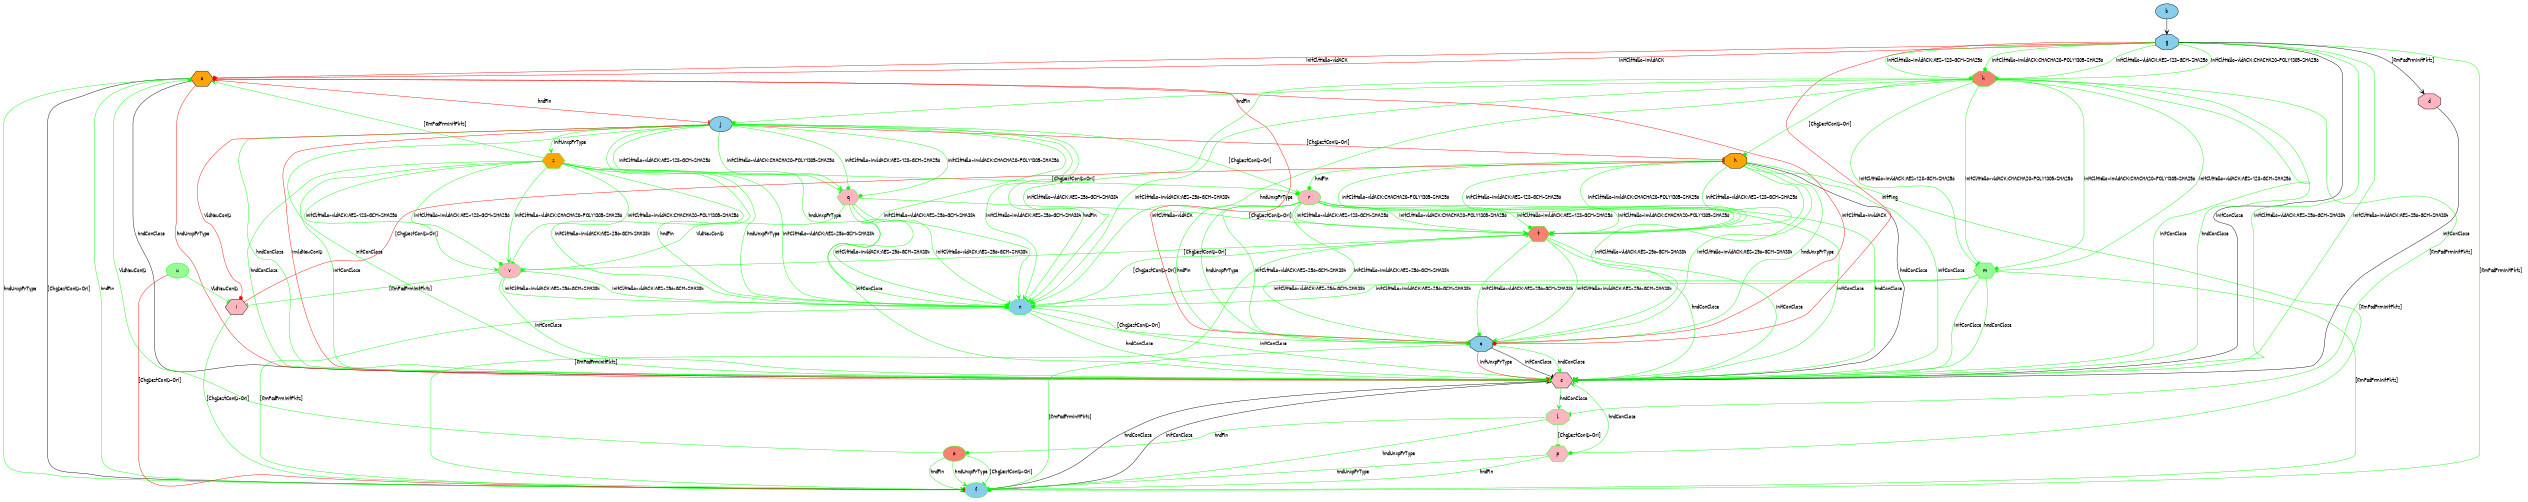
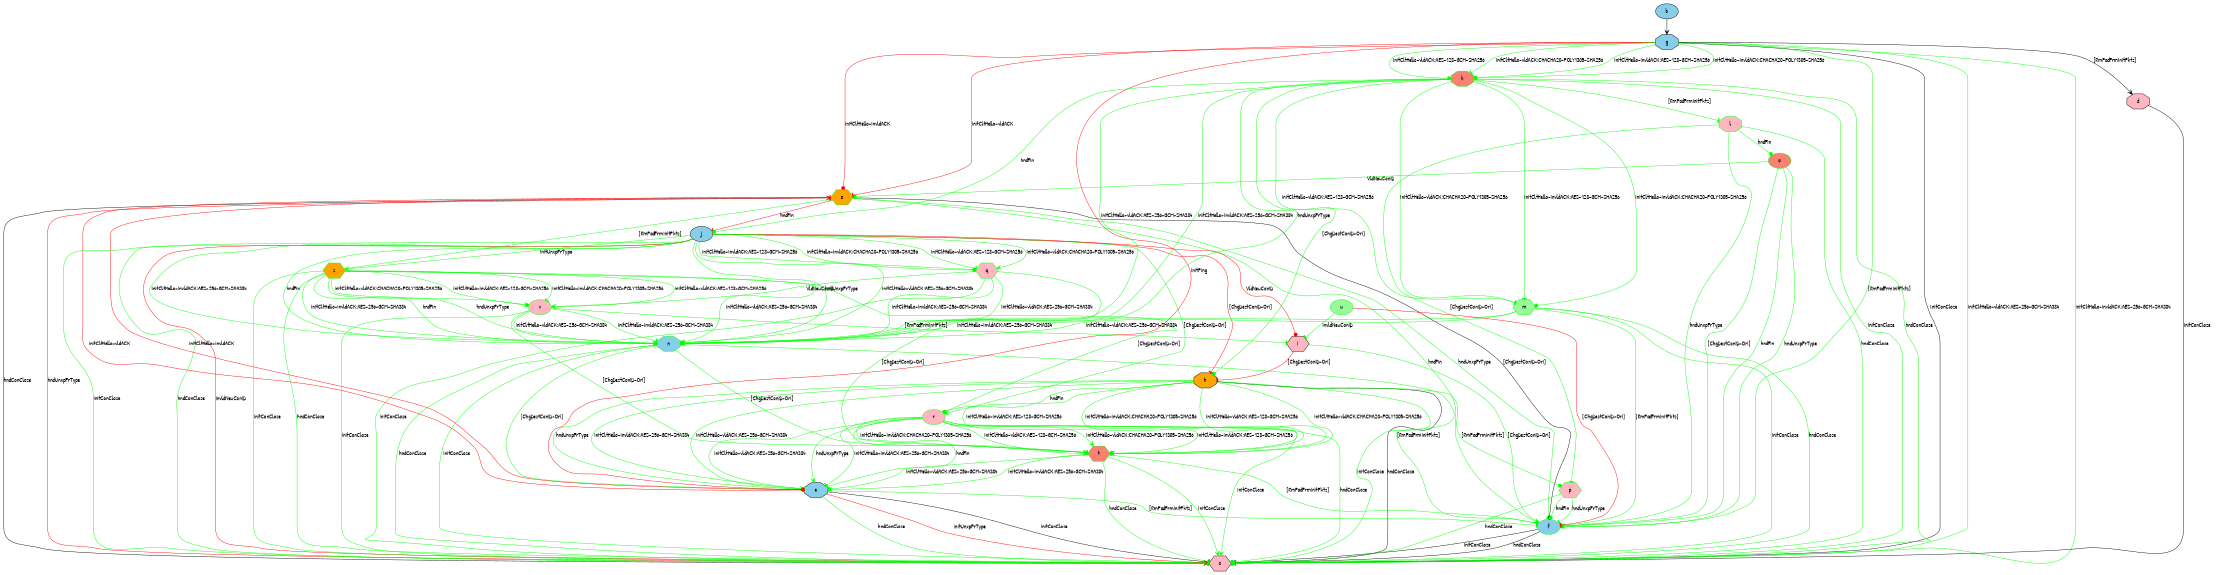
(202, 79) -> (842, 197)
(1026, 256) -> (769, 444)
(225, 289) -> (1338, 326)
(1560, 397) -> (1784, 546)
(1269, 463) -> (1685, 367)
